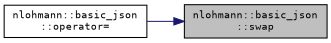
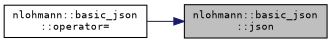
(256, 21) -> (256, 21)
